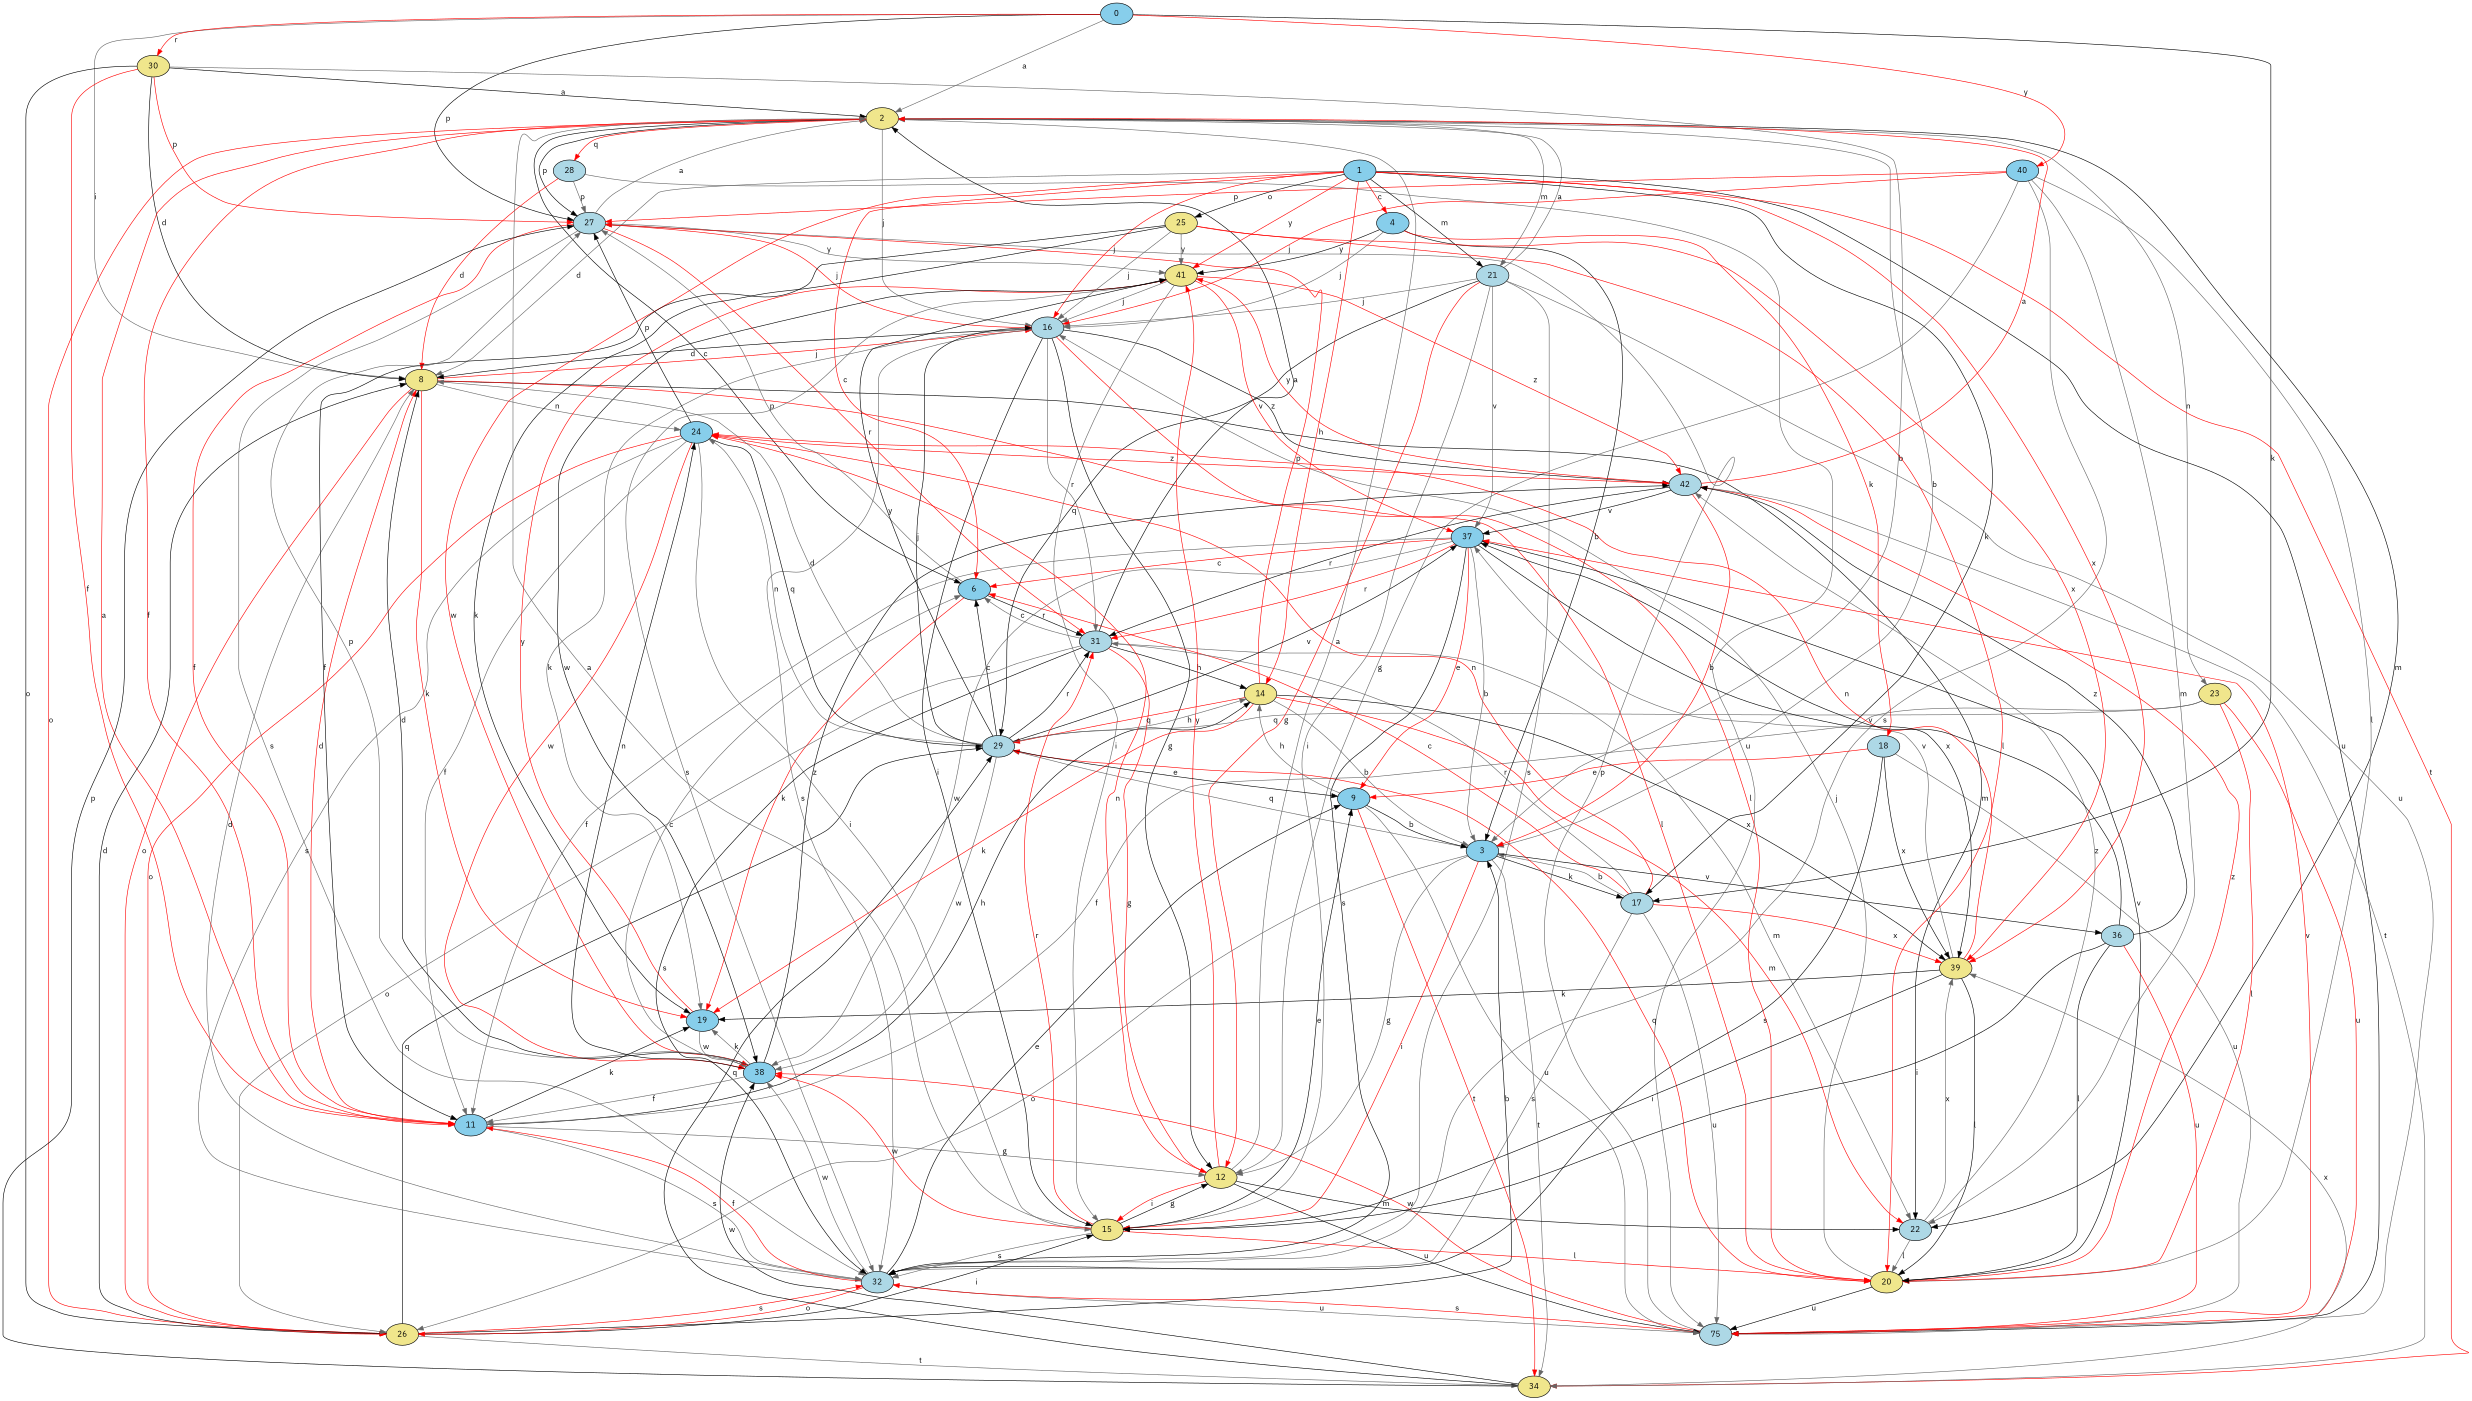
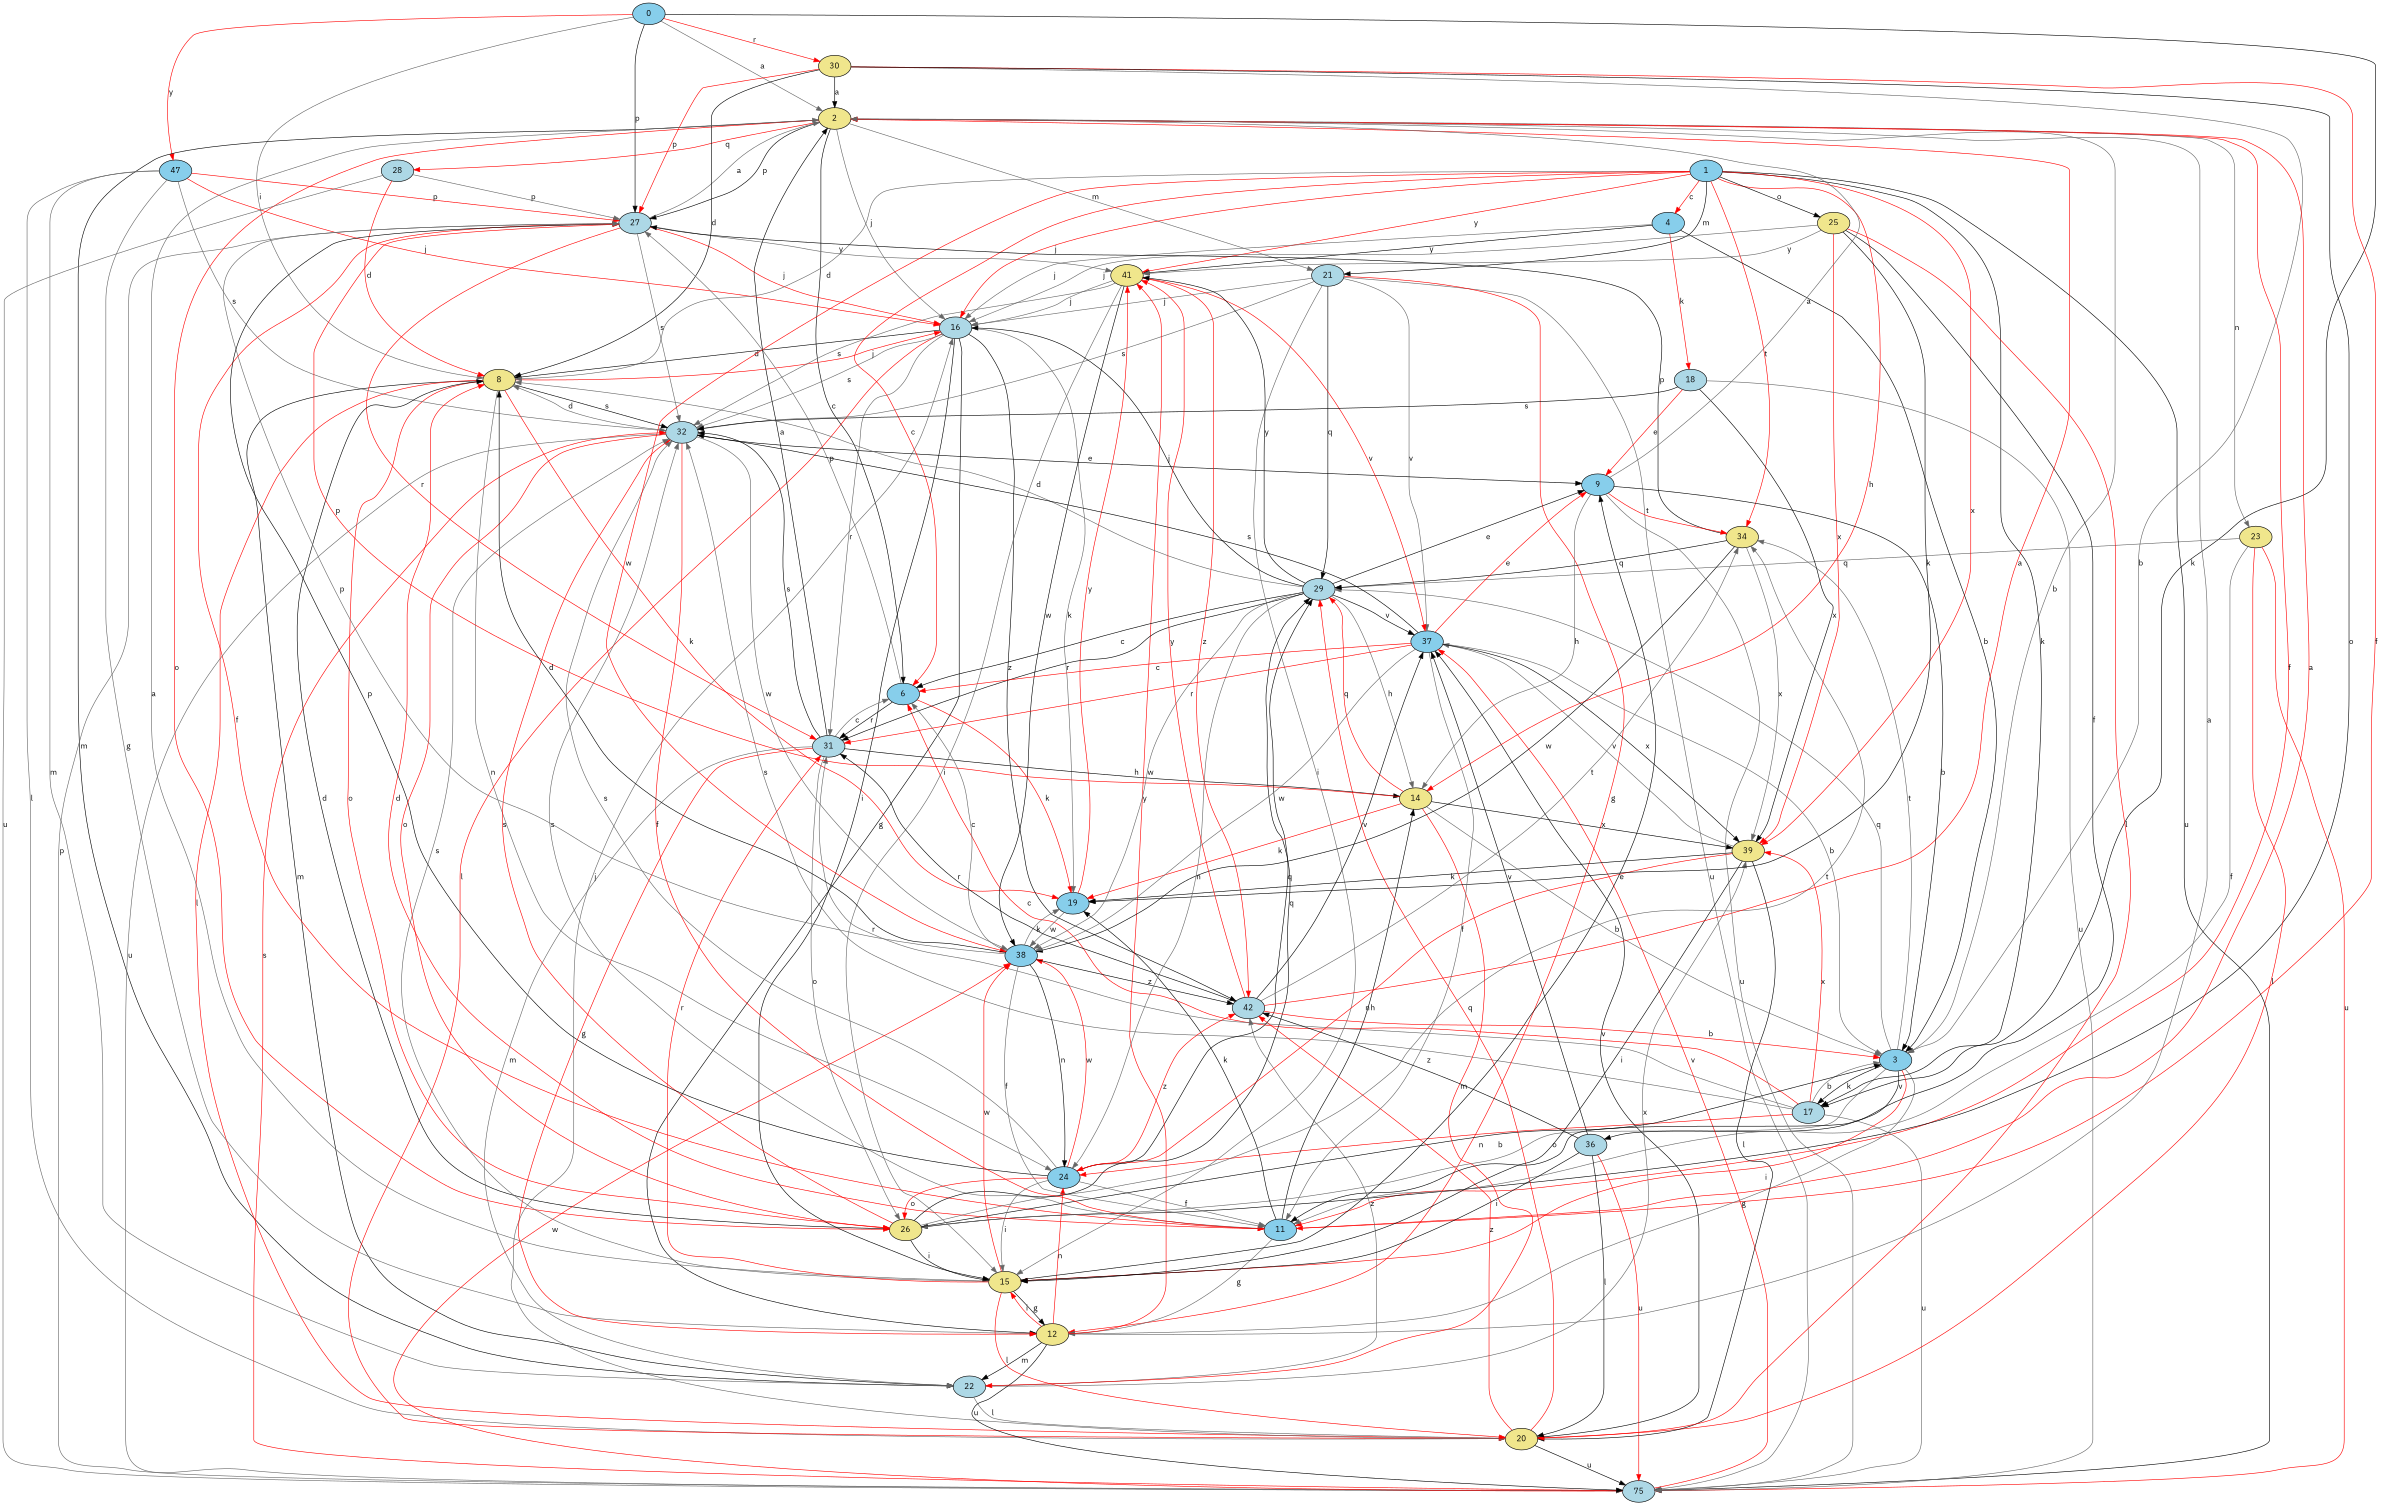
(1301, 124) -> (1551, 139)
(2022, 171) -> (176, 171)
none -> (588, 405)
